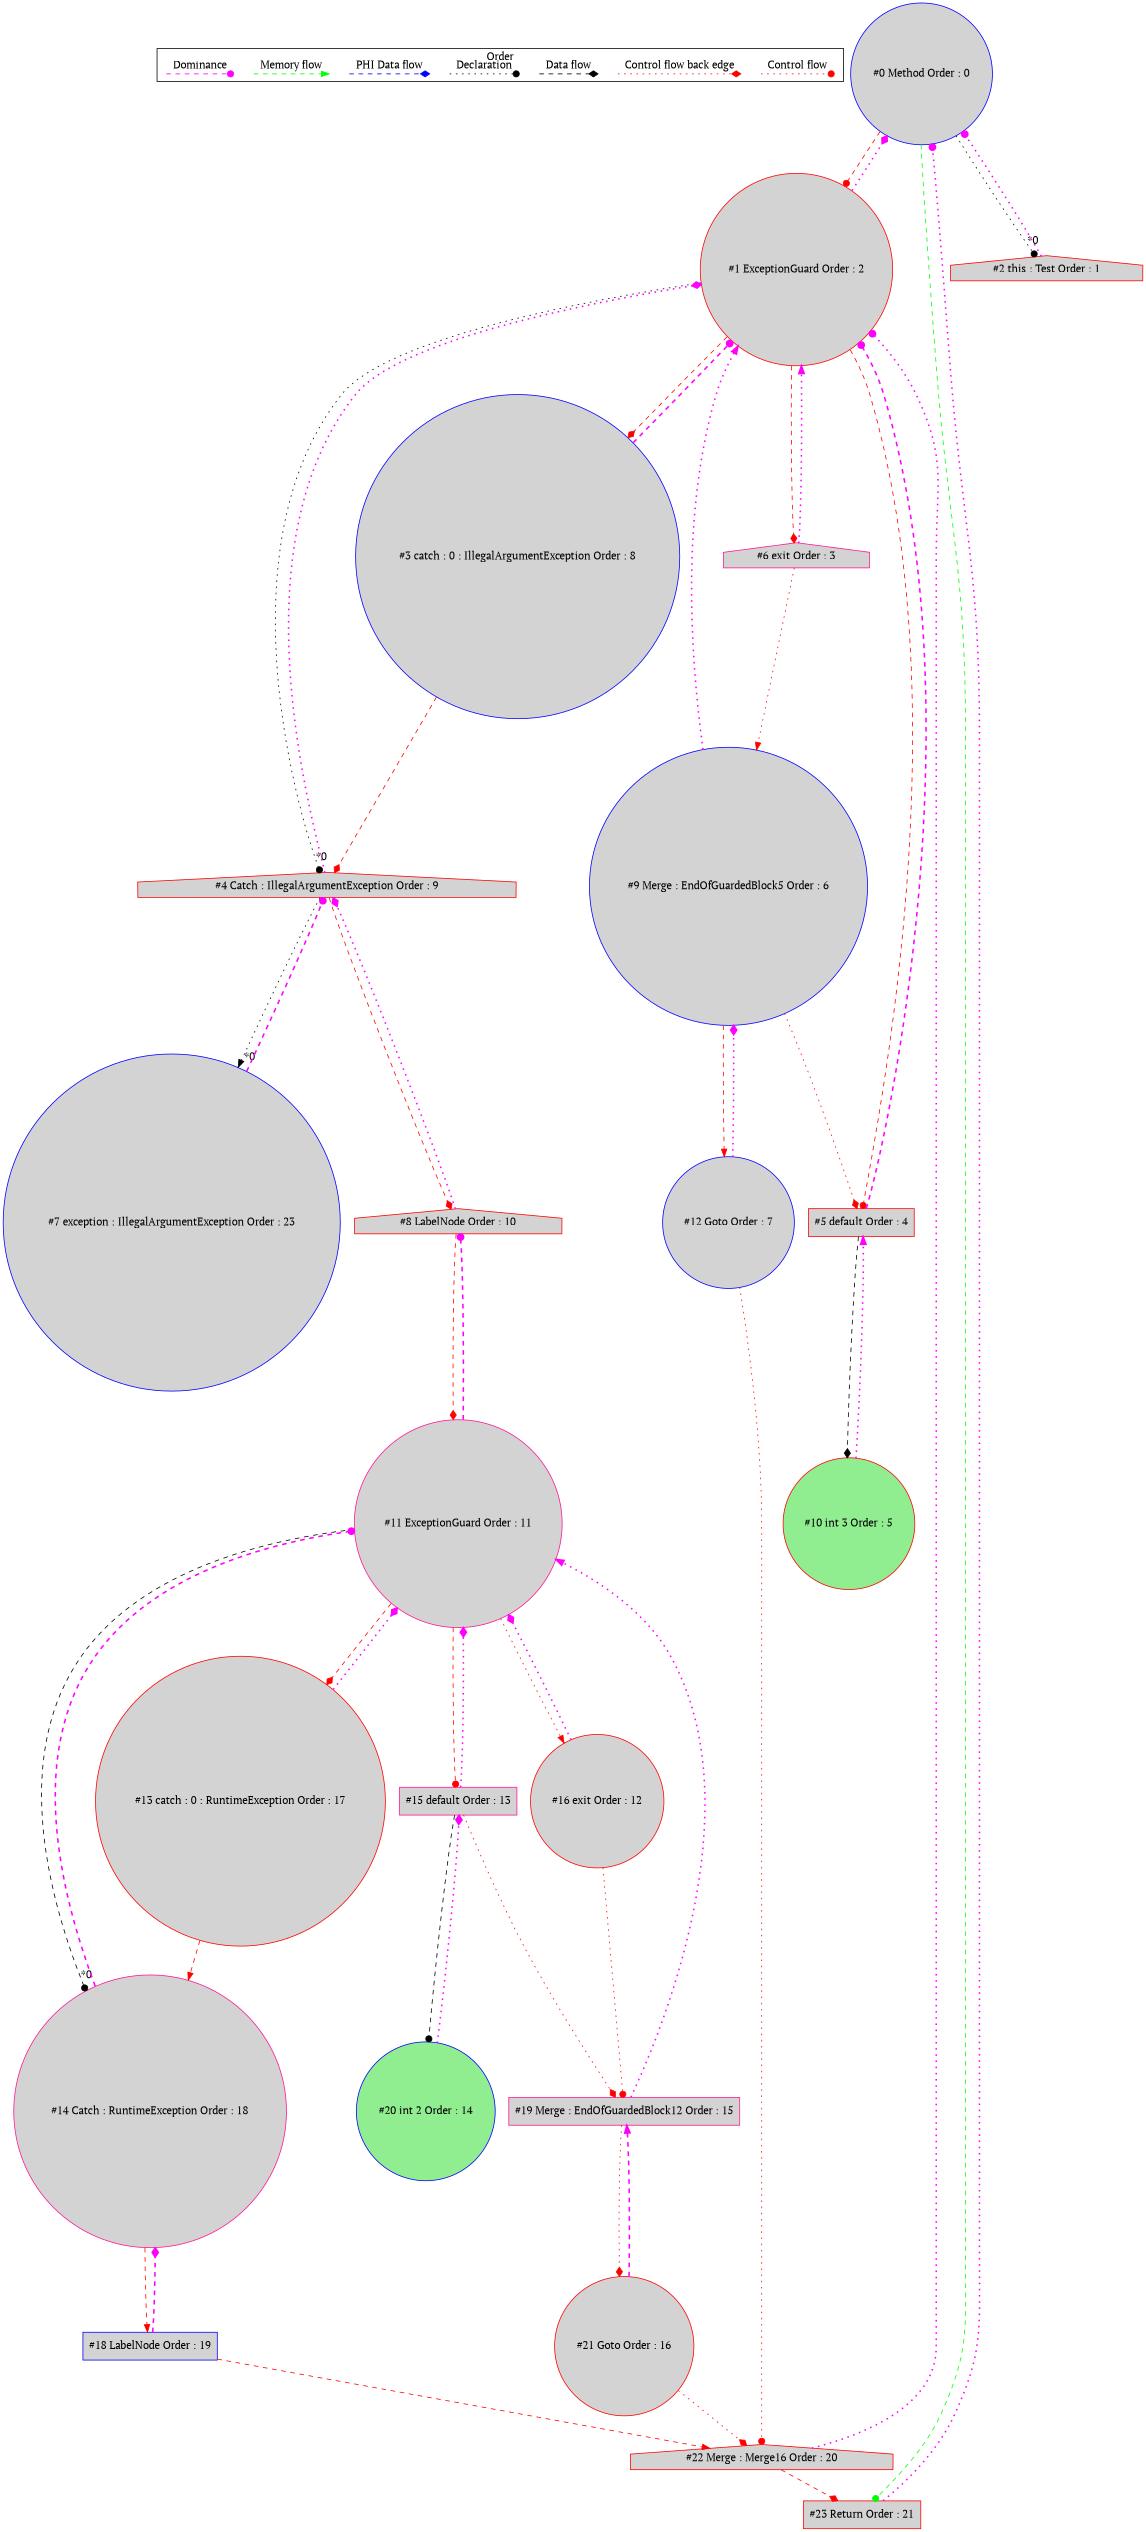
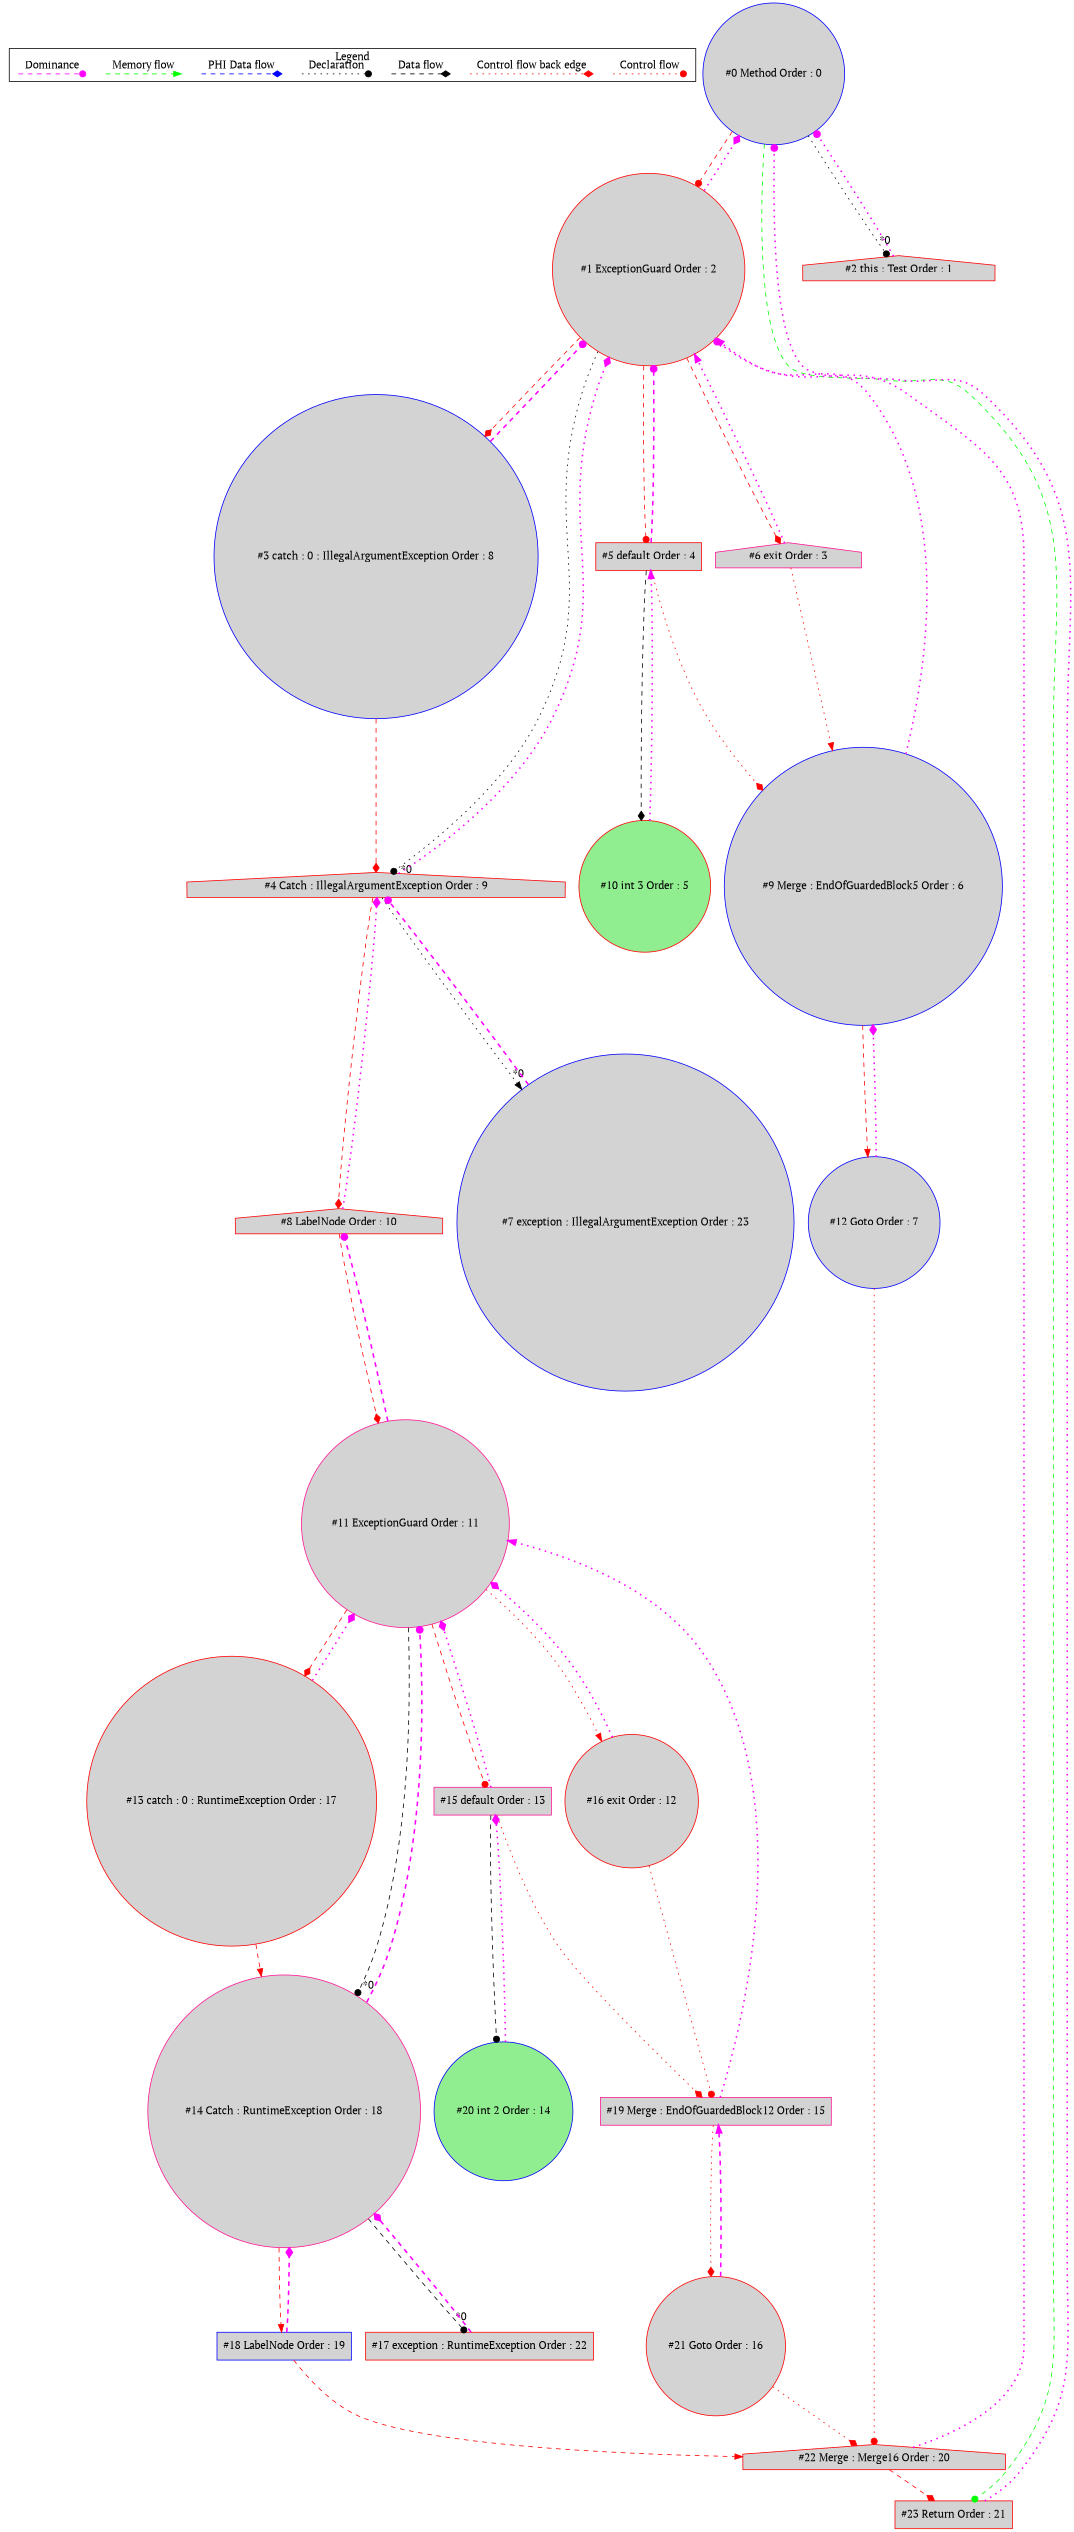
(500, 57) -> (353, 57)
(821, 1106) -> (690, 684)
none -> (480, 2346)
